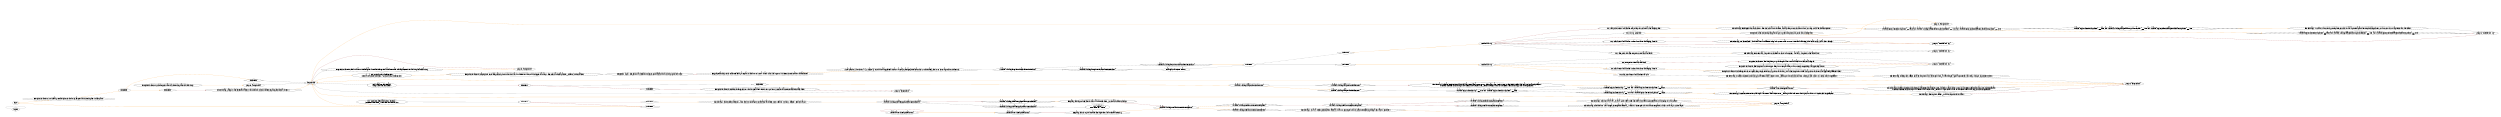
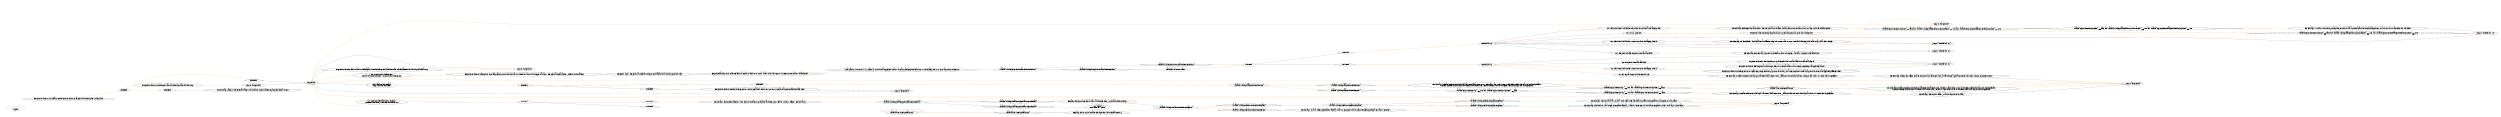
(1176, 70) -> (1176, 70)
(1634, 75) -> (1634, 75)
(16, 103) -> none
